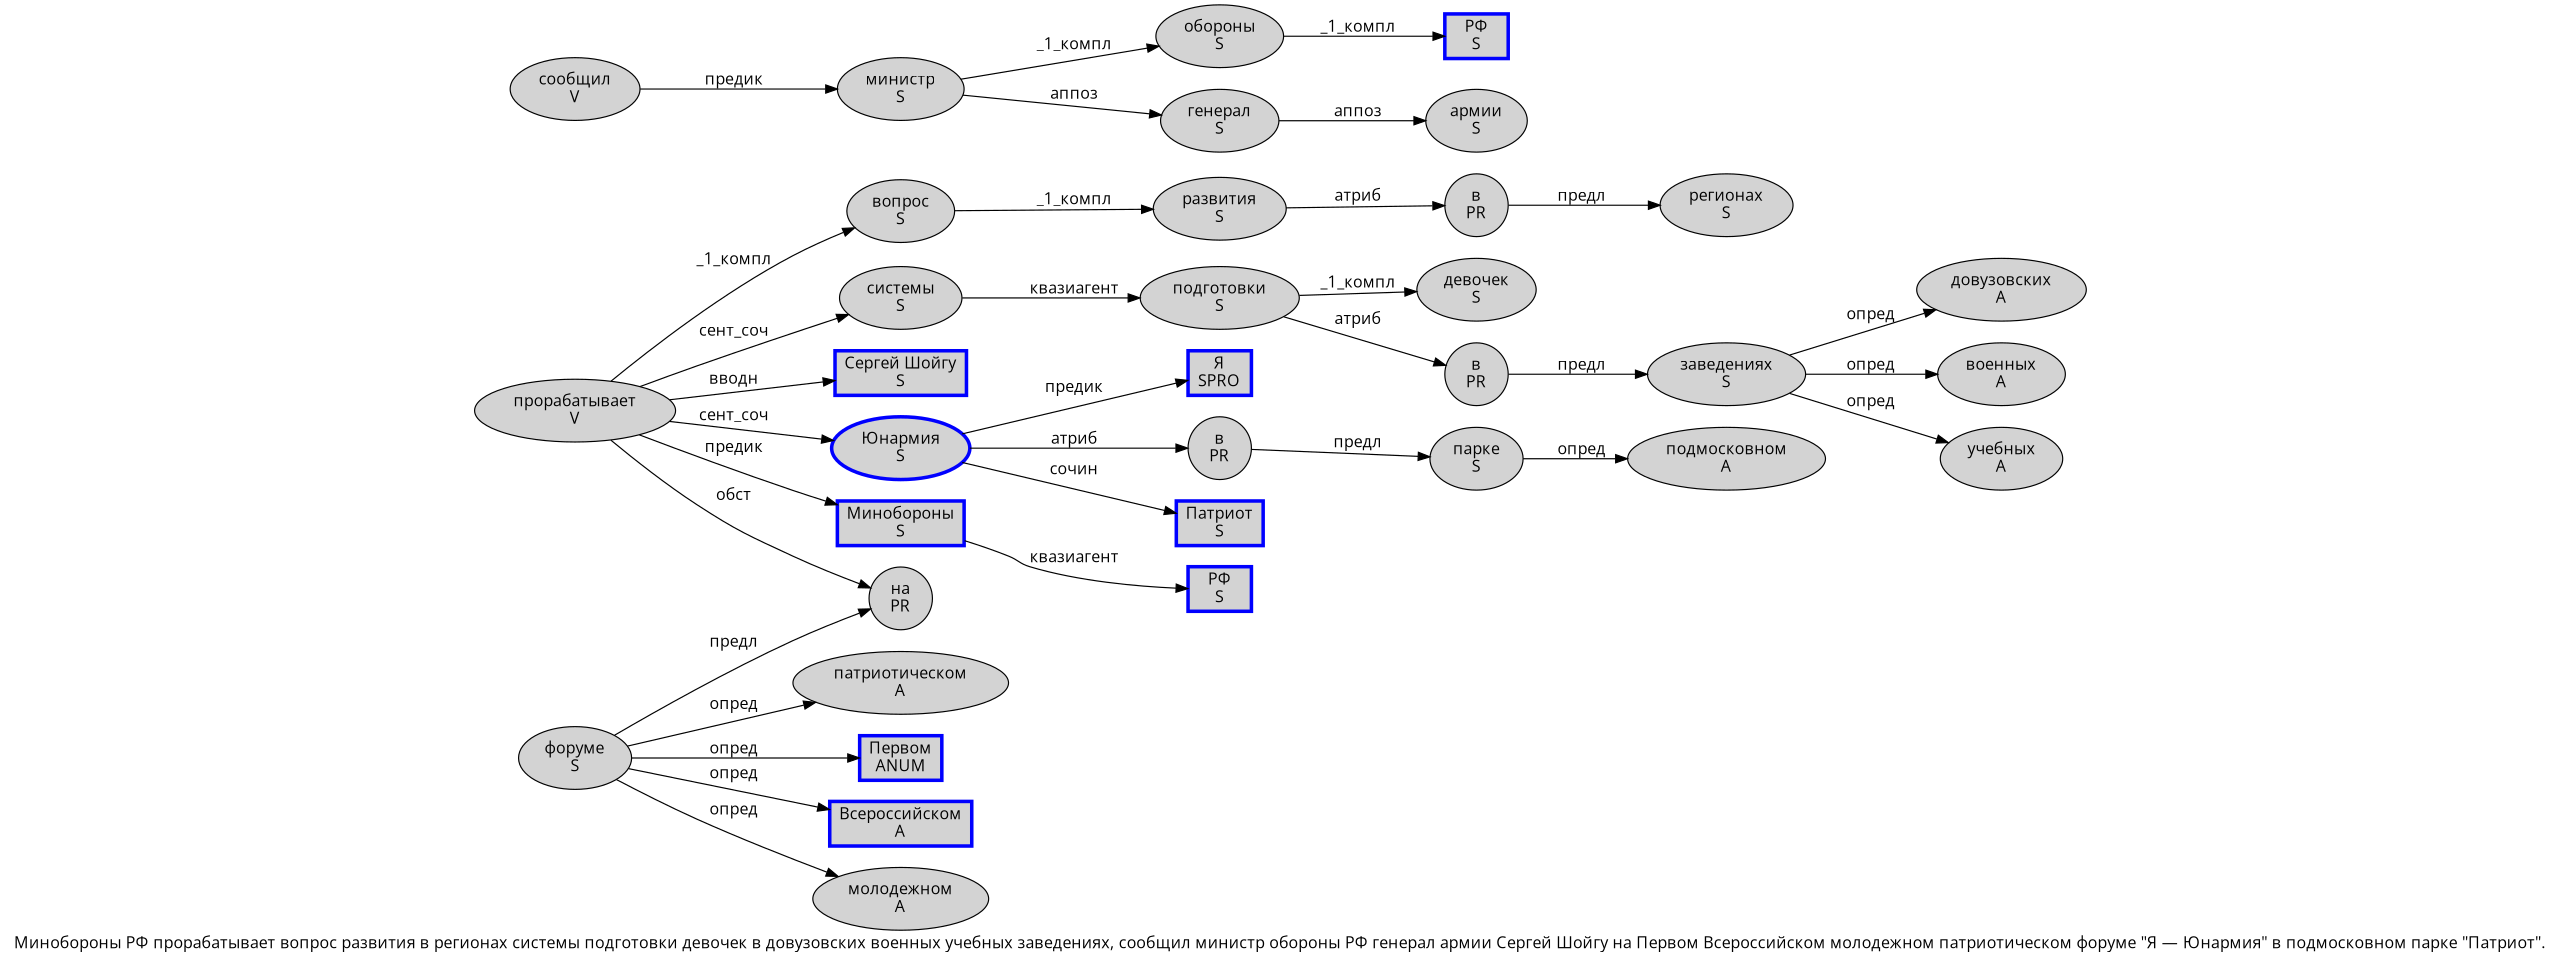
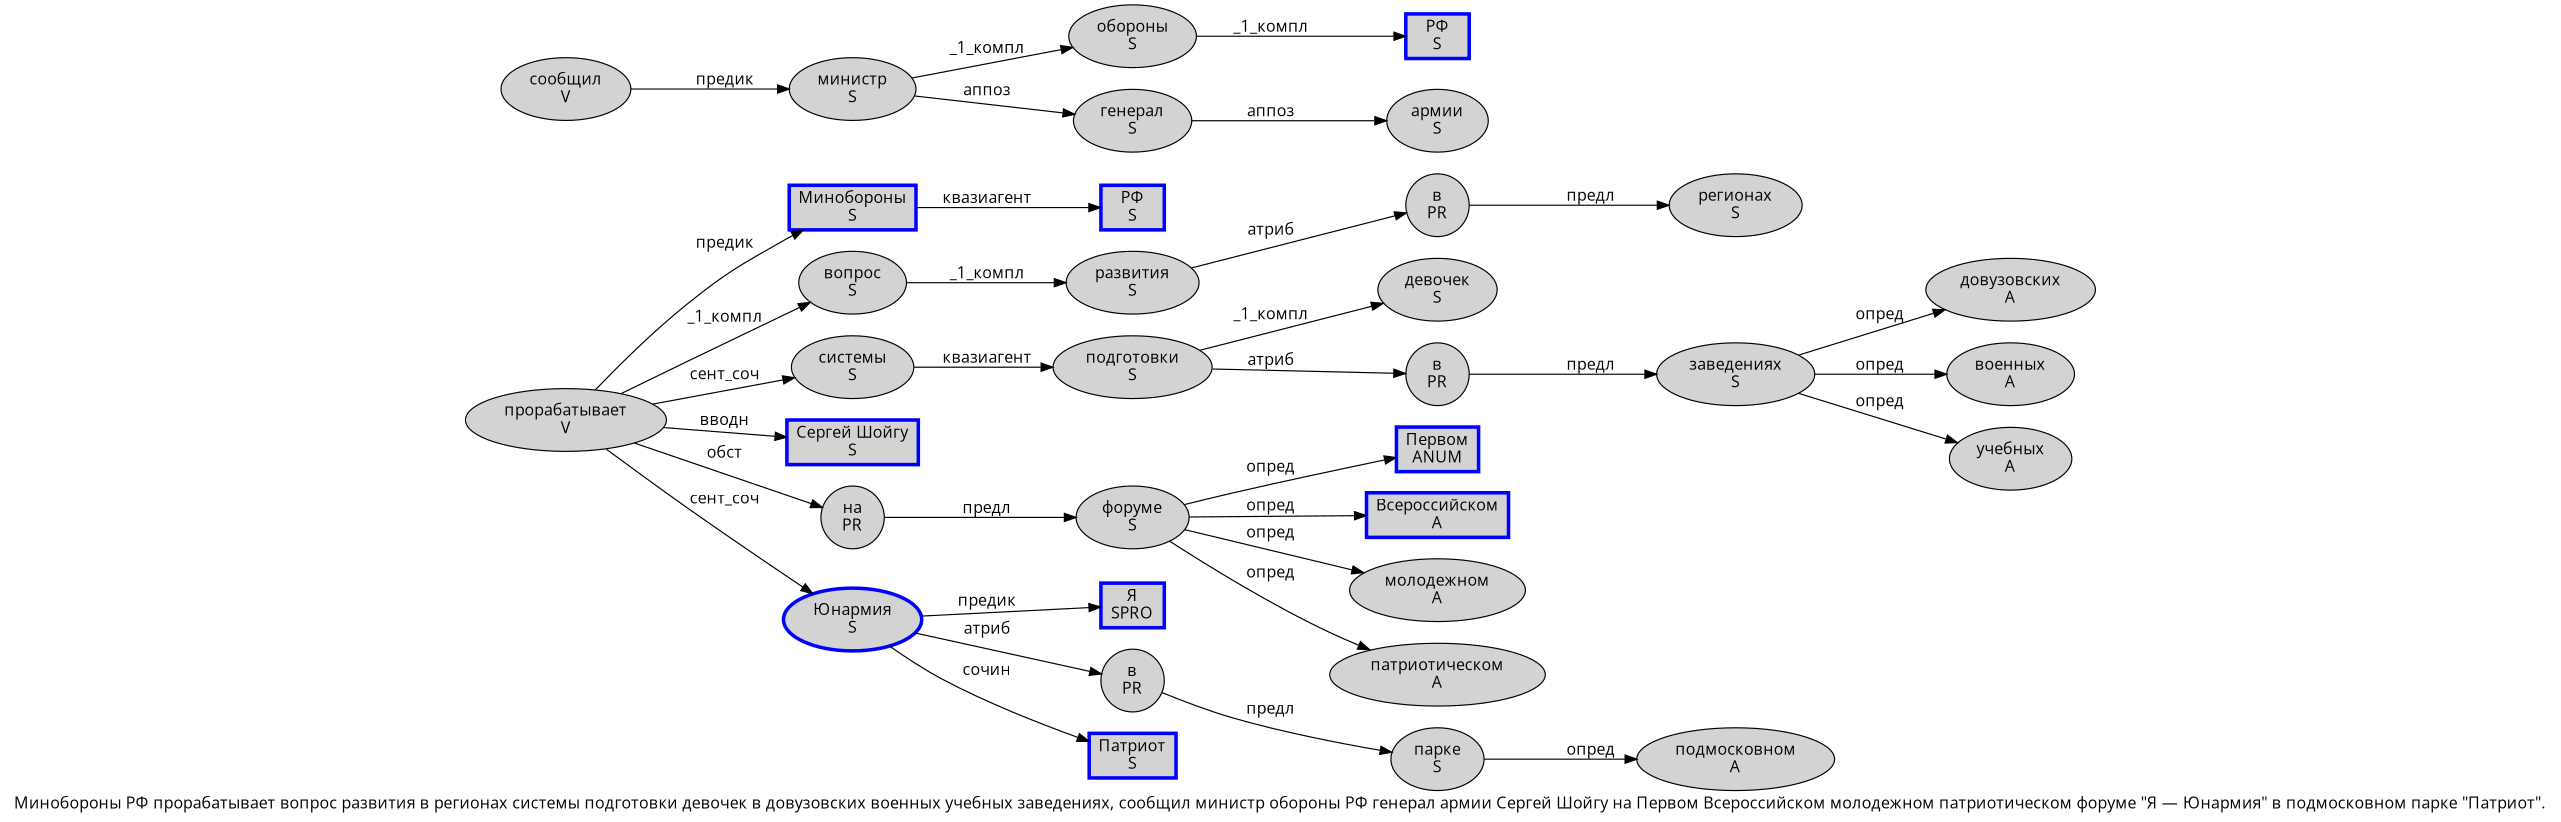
(735, 669) -> (974, 517)
